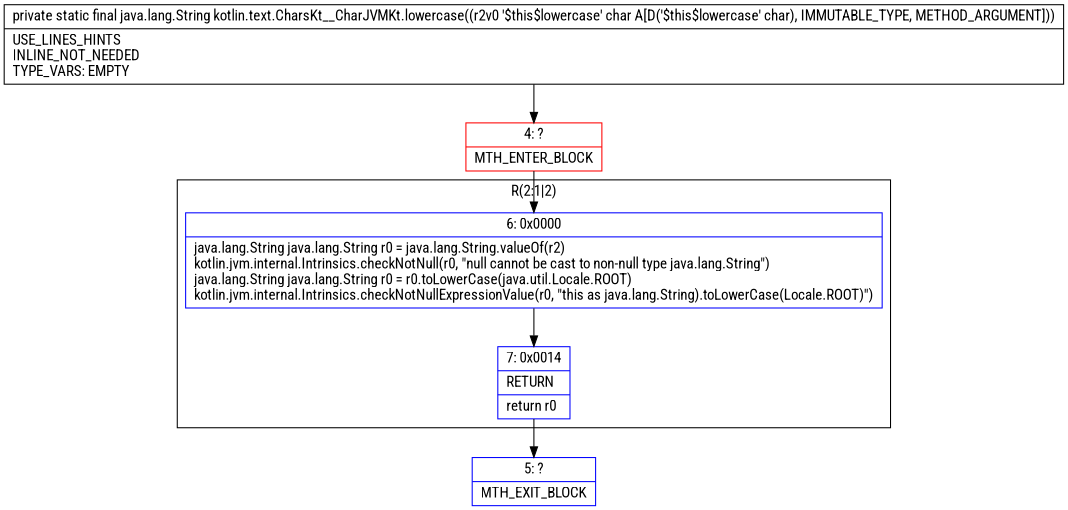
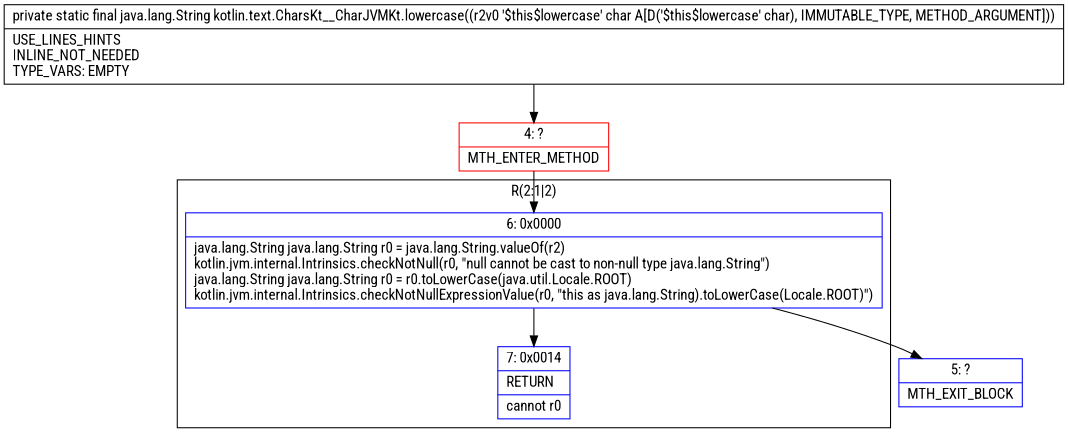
(534, 158) -> (534, 158)
(532, 406) -> (534, 406)
(534, 434) -> (843, 328)
